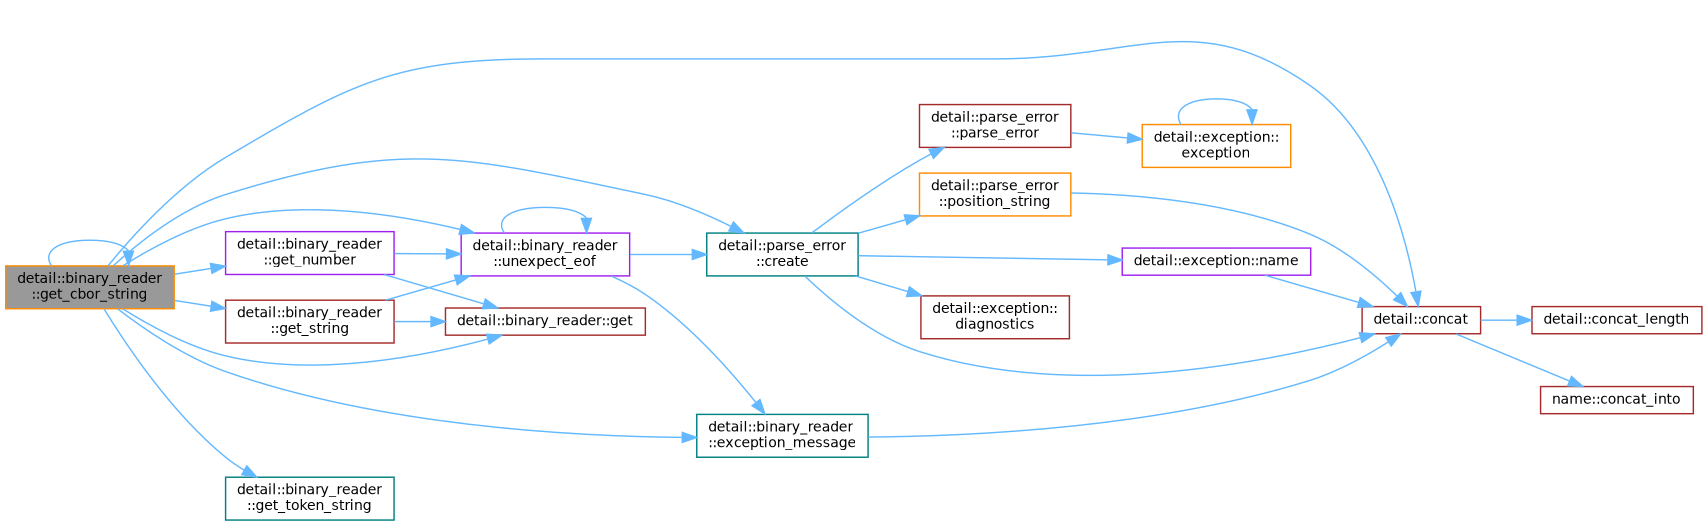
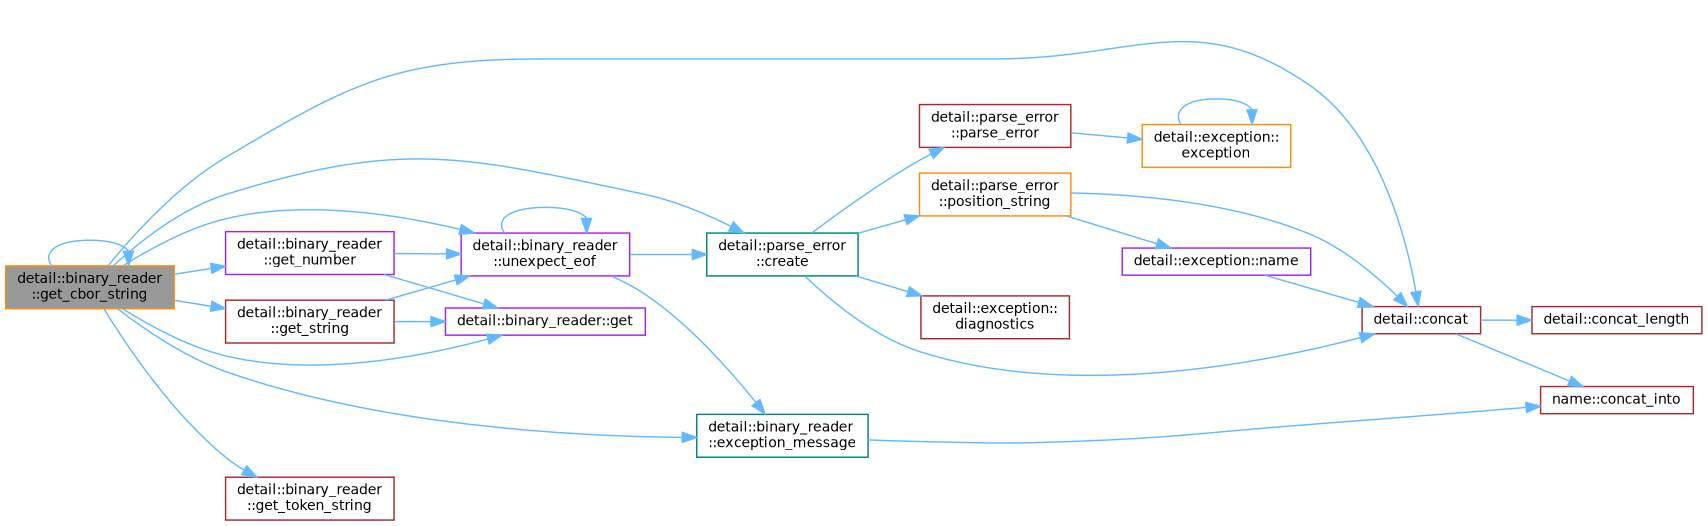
(983, 258) -> (1112, 230)
(545, 322) -> (545, 322)
(1135, 418) -> (1197, 434)
(310, 499) -> (310, 499)
